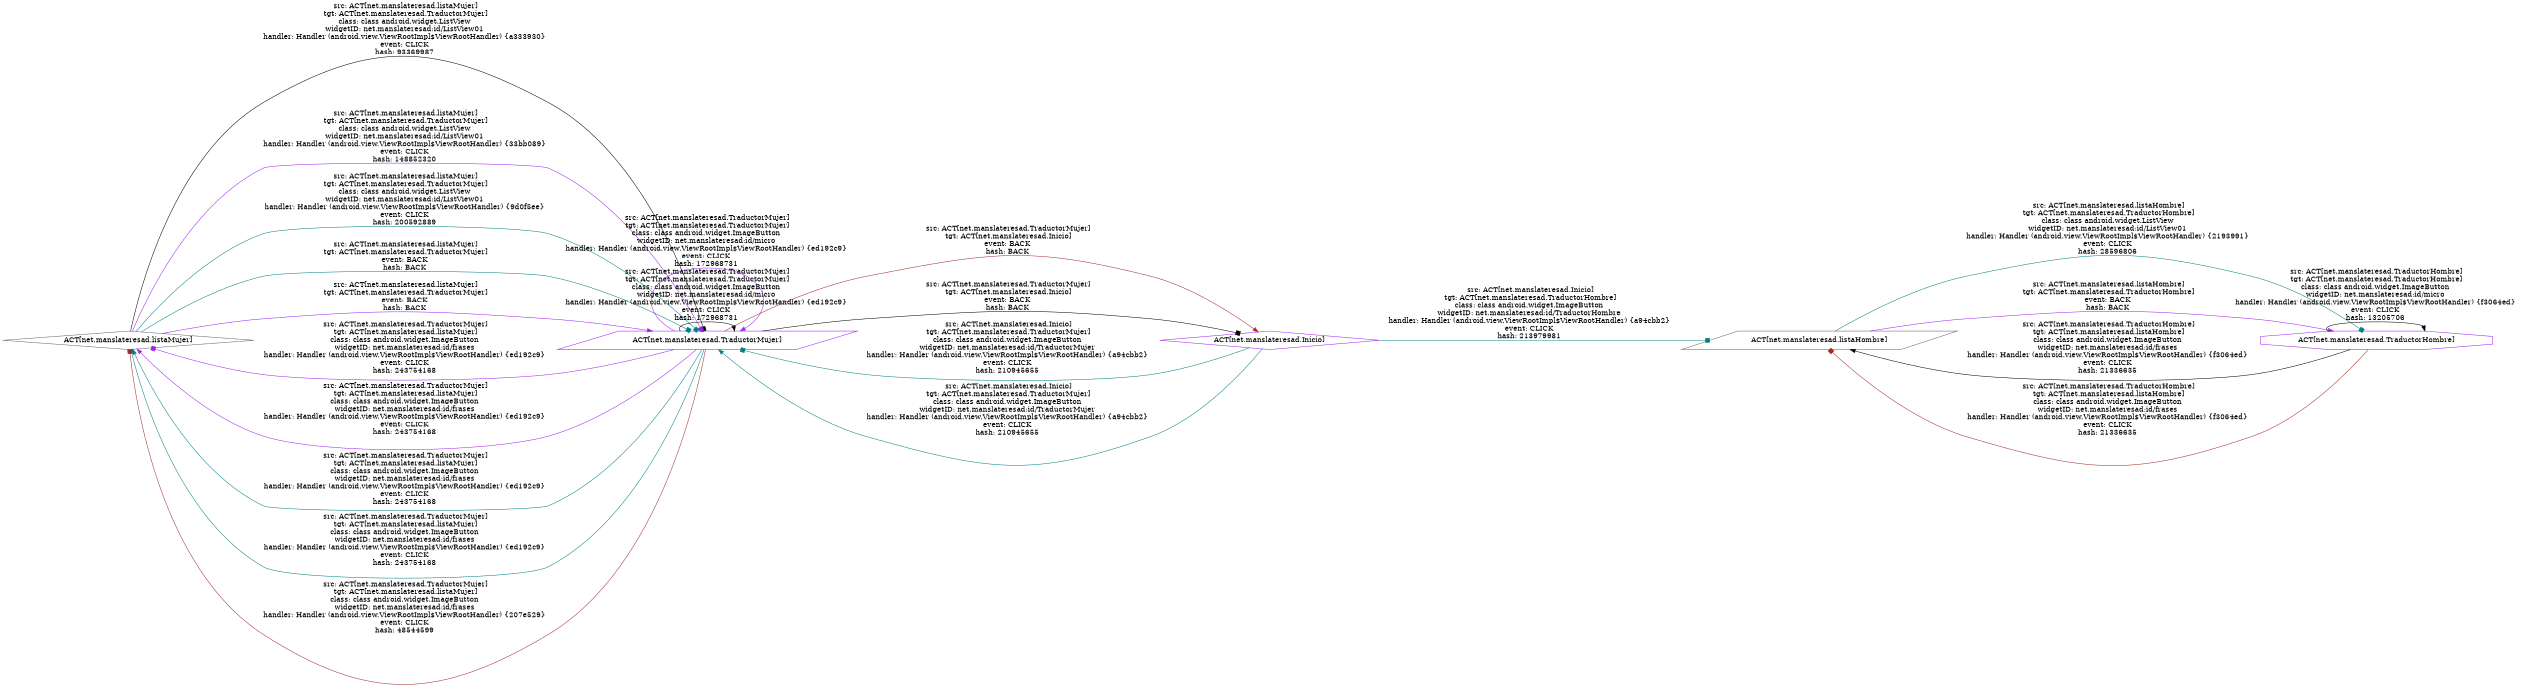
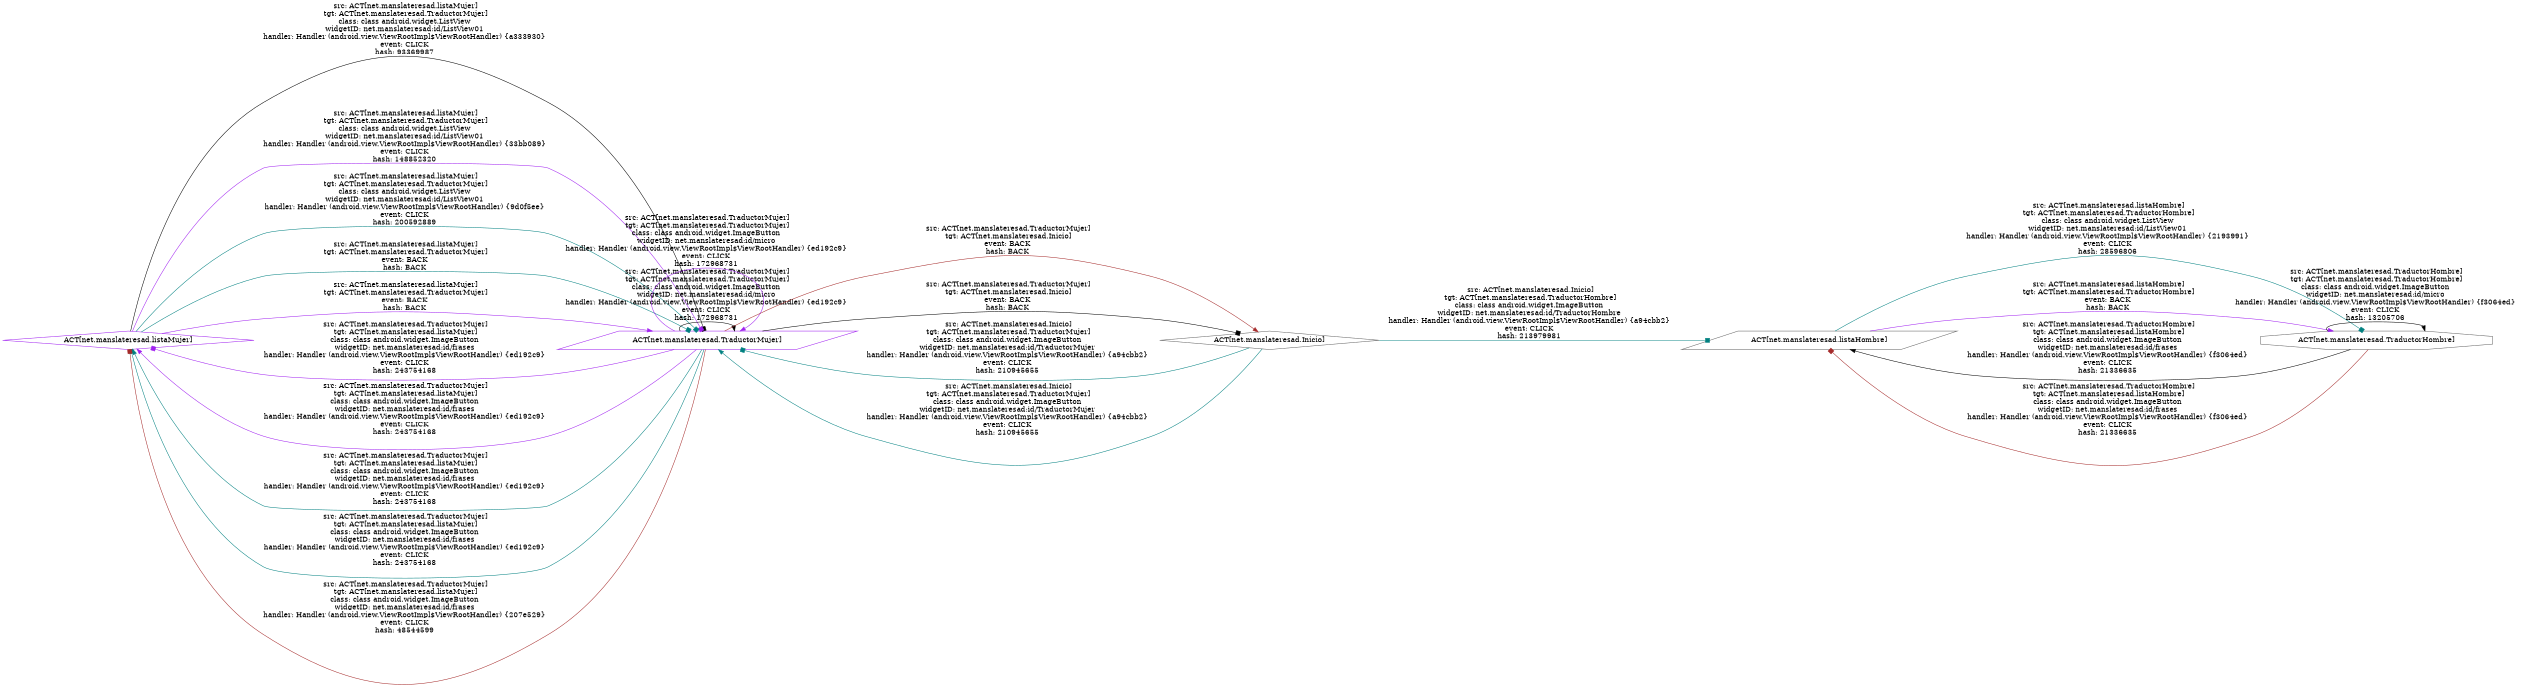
(128, 340) -> (128, 340)
(1270, 340) -> (1270, 340)
(2377, 340) -> (2377, 340)
